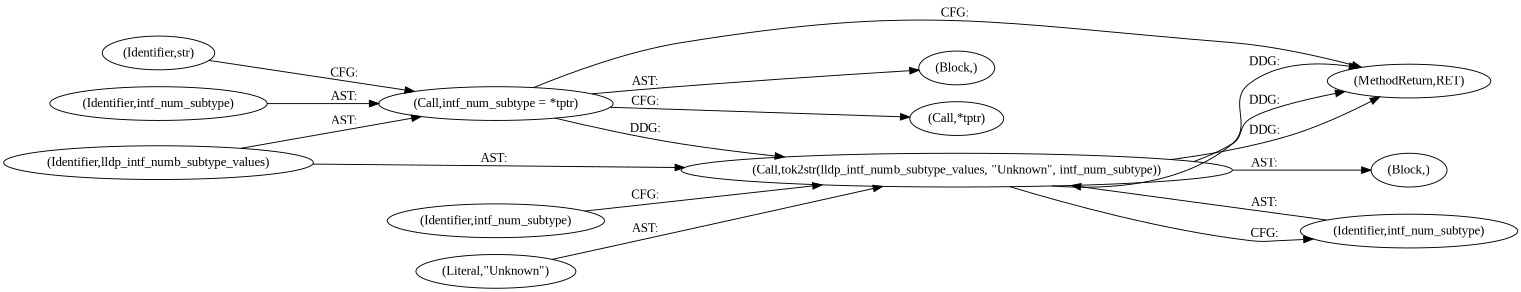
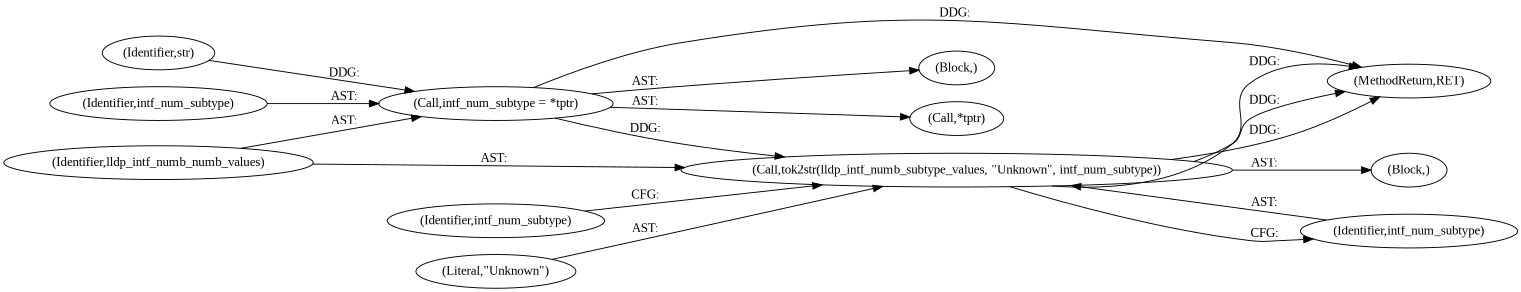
(957, 13) -> (957, 13)
(346, 73) -> (346, 73)
(647, 101) -> (647, 101)
(159, 163) -> (159, 163)
